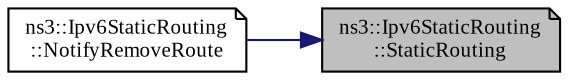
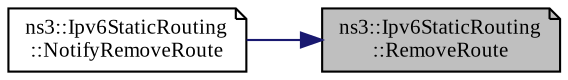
(441, 40) -> (441, 40)
